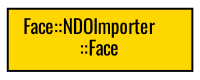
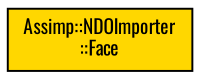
(100, 40) -> (100, 40)
